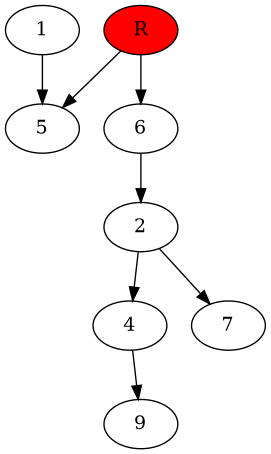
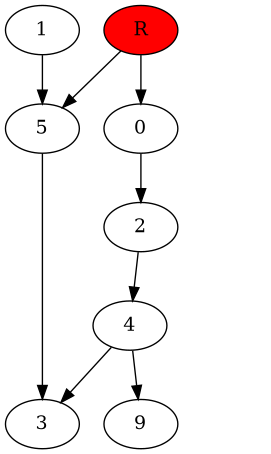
(141, 129) -> (141, 129)
(228, 326) -> none
none -> (42, 424)
